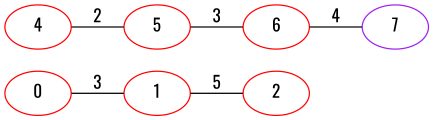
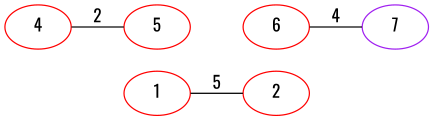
(217, 27) -> none
(38, 93) -> none
